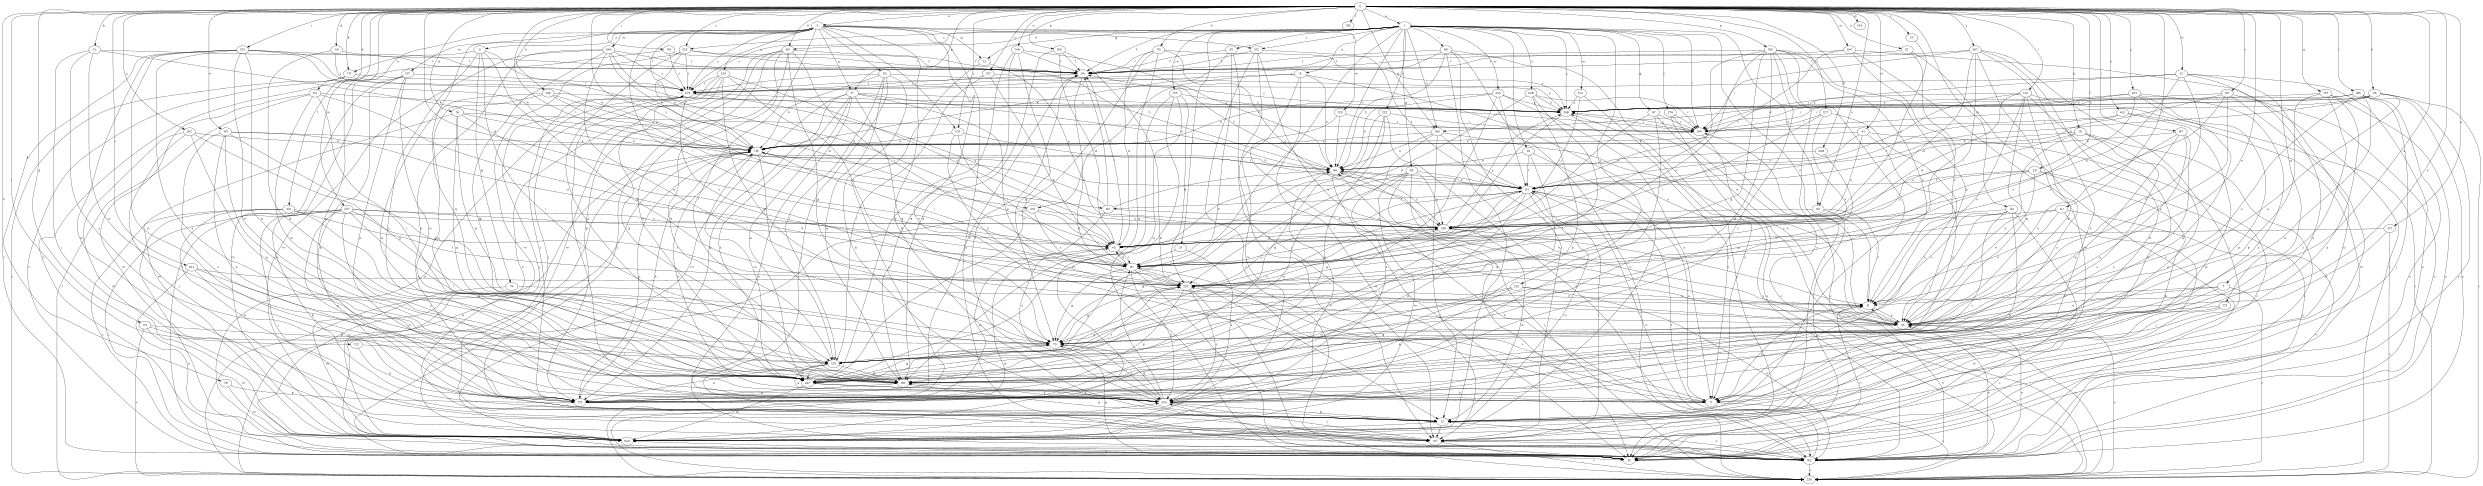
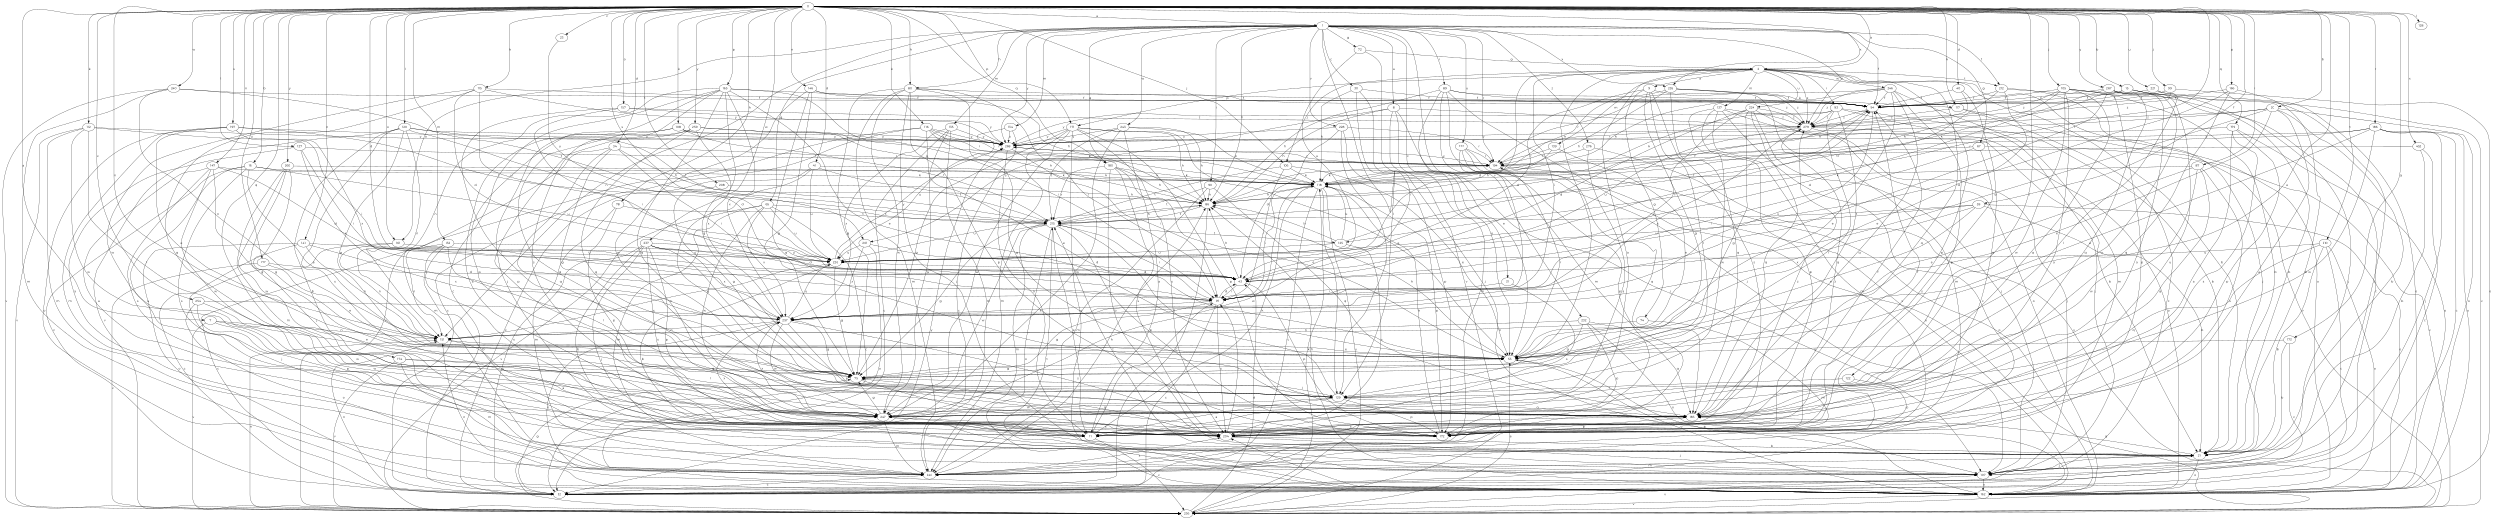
(1860, 26) -> none
(930, 30) -> (1558, 63)
(1826, 68) -> none
(1746, 110) -> (1042, 155)
(1843, 159) -> (823, 213)
(733, 274) -> none
